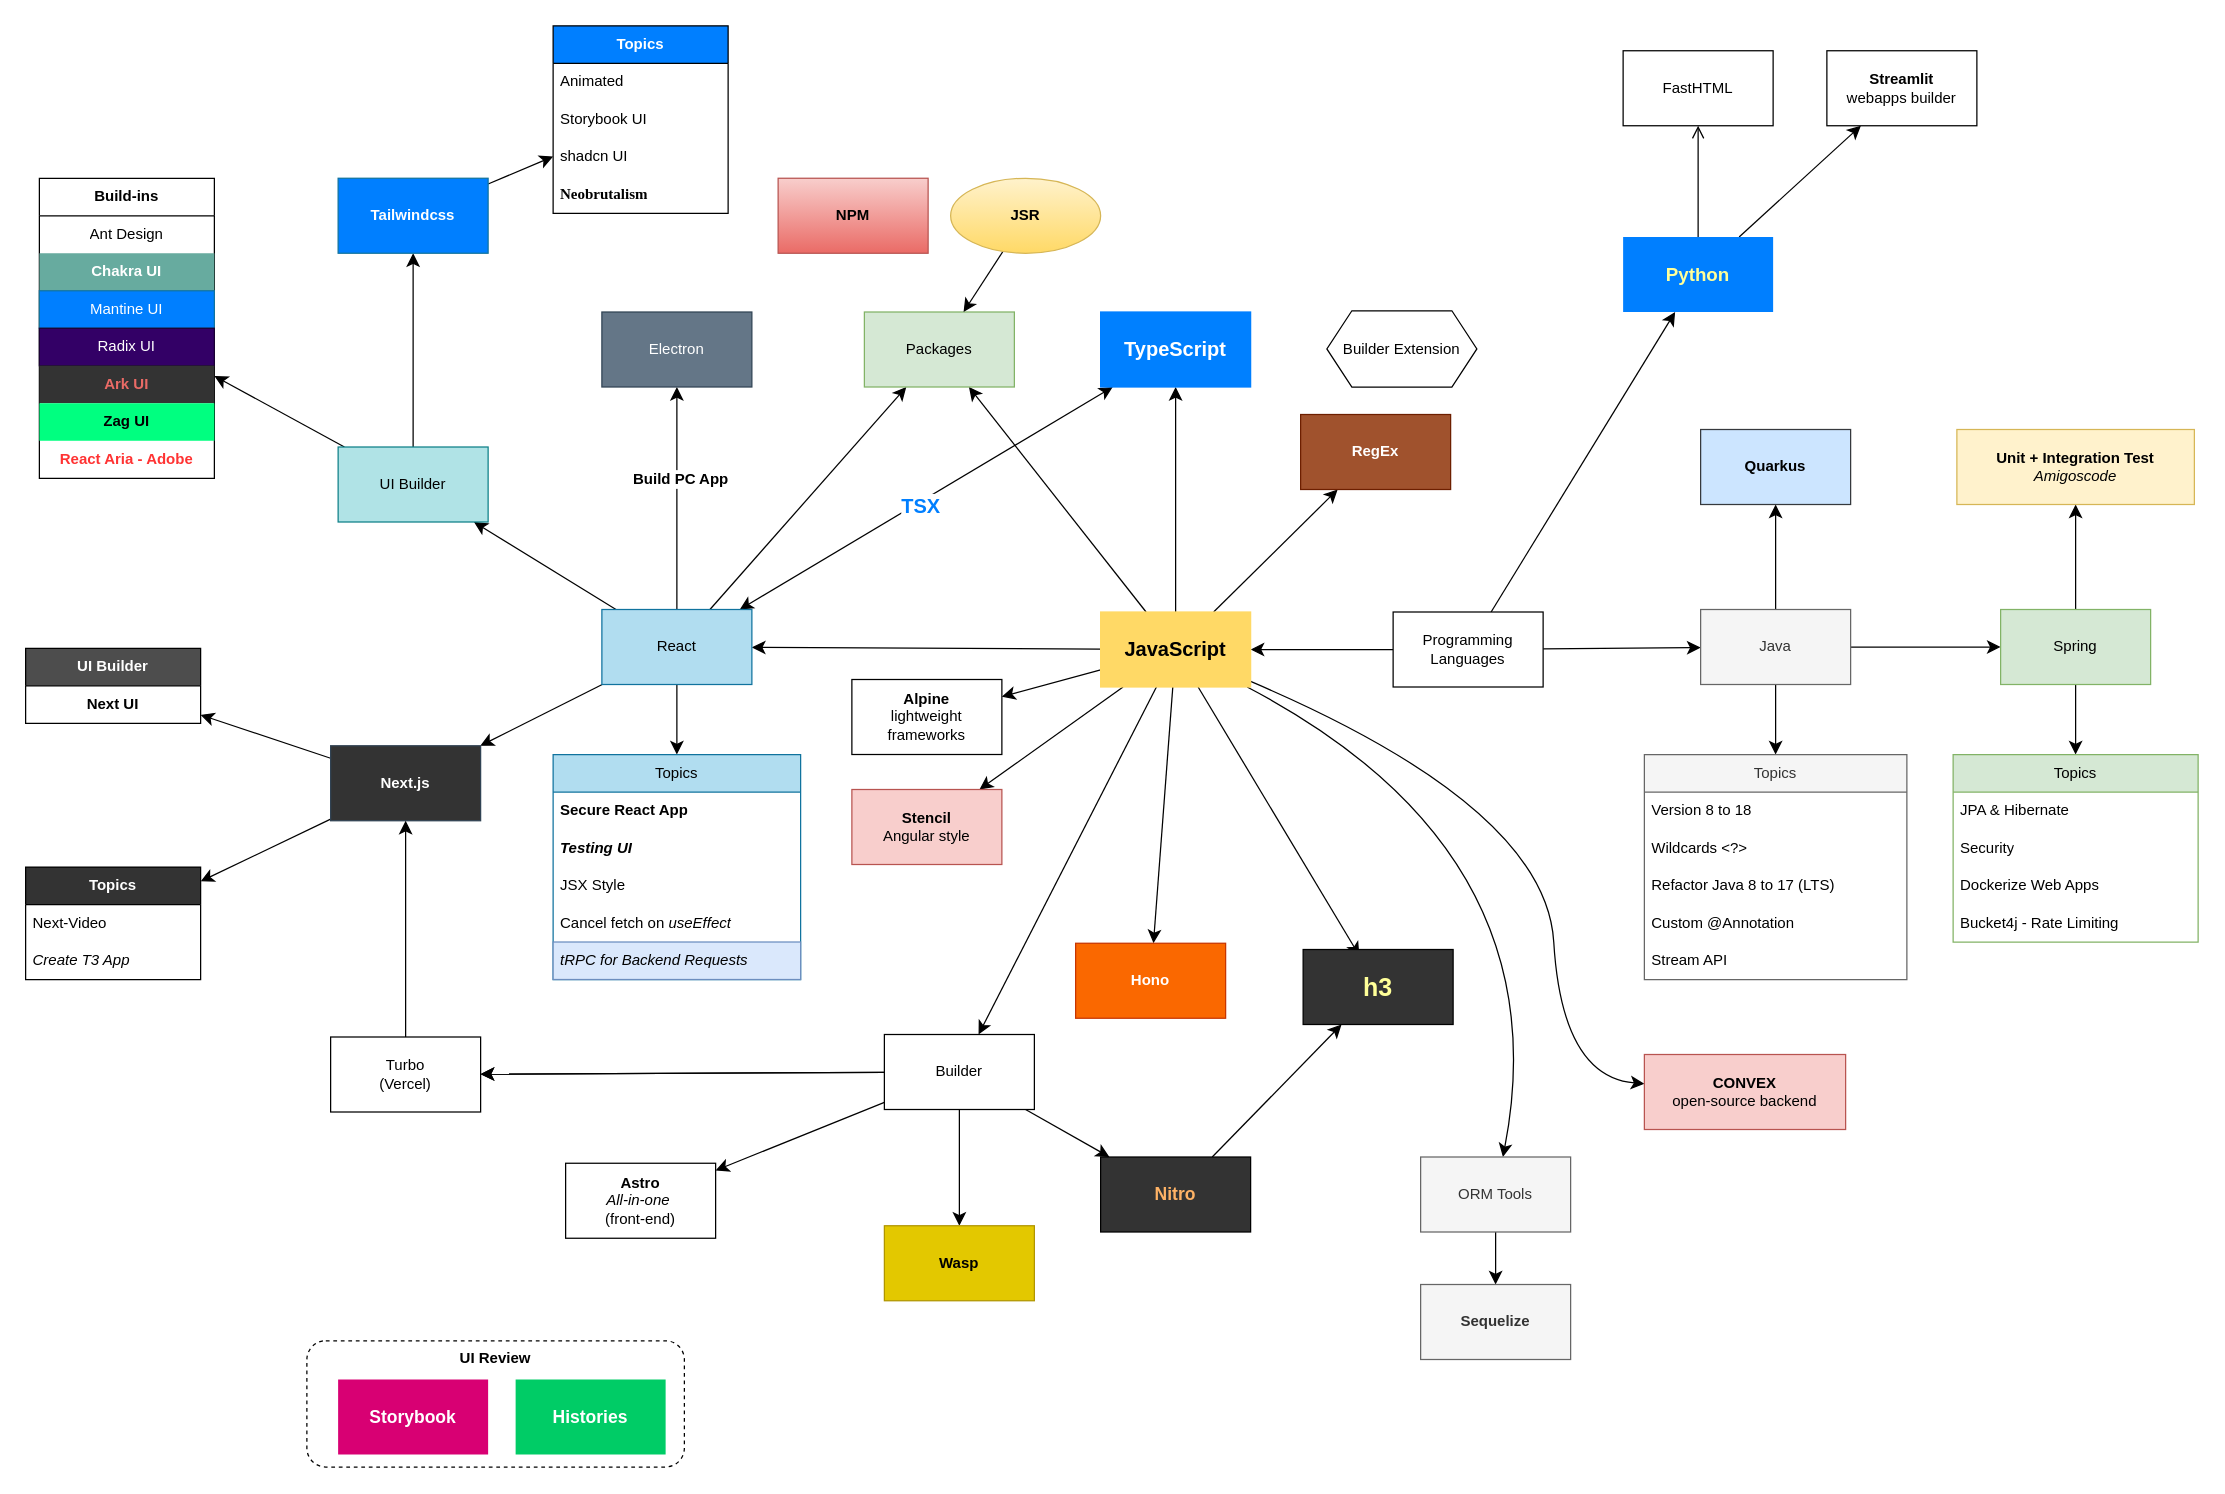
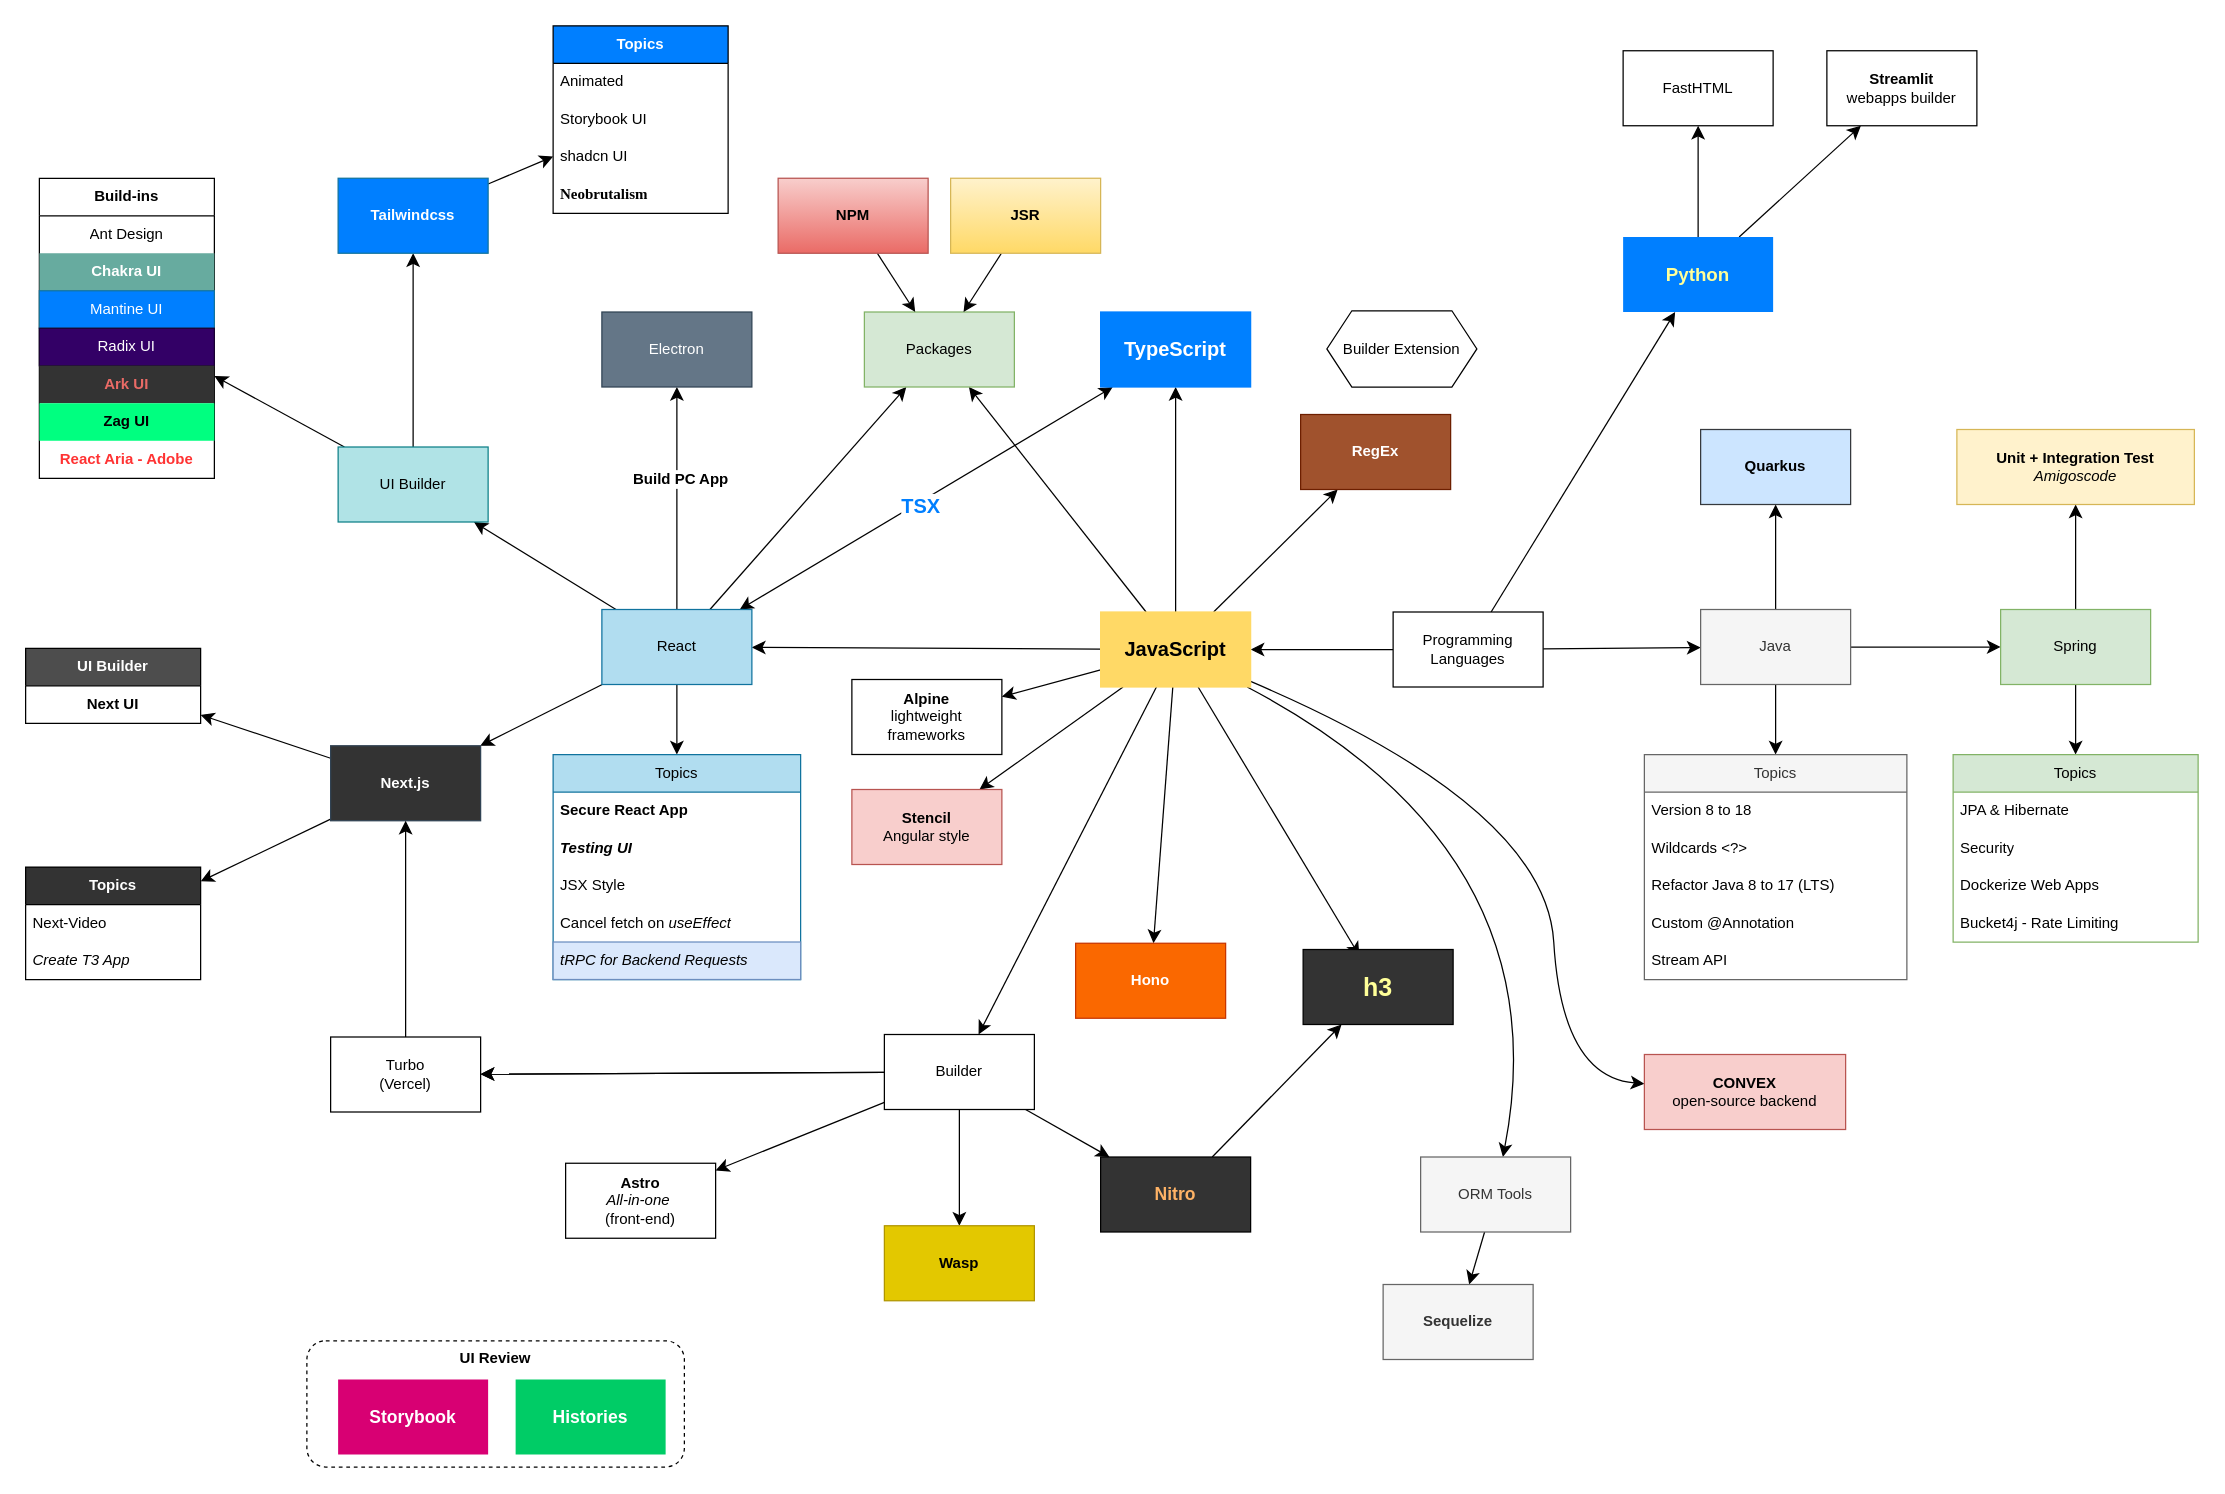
(1698, 135) -> (1698, 137)
(1026, 216) -> (1026, 216)
none -> (894, 279)
(1496, 1322) -> (1458, 1322)
